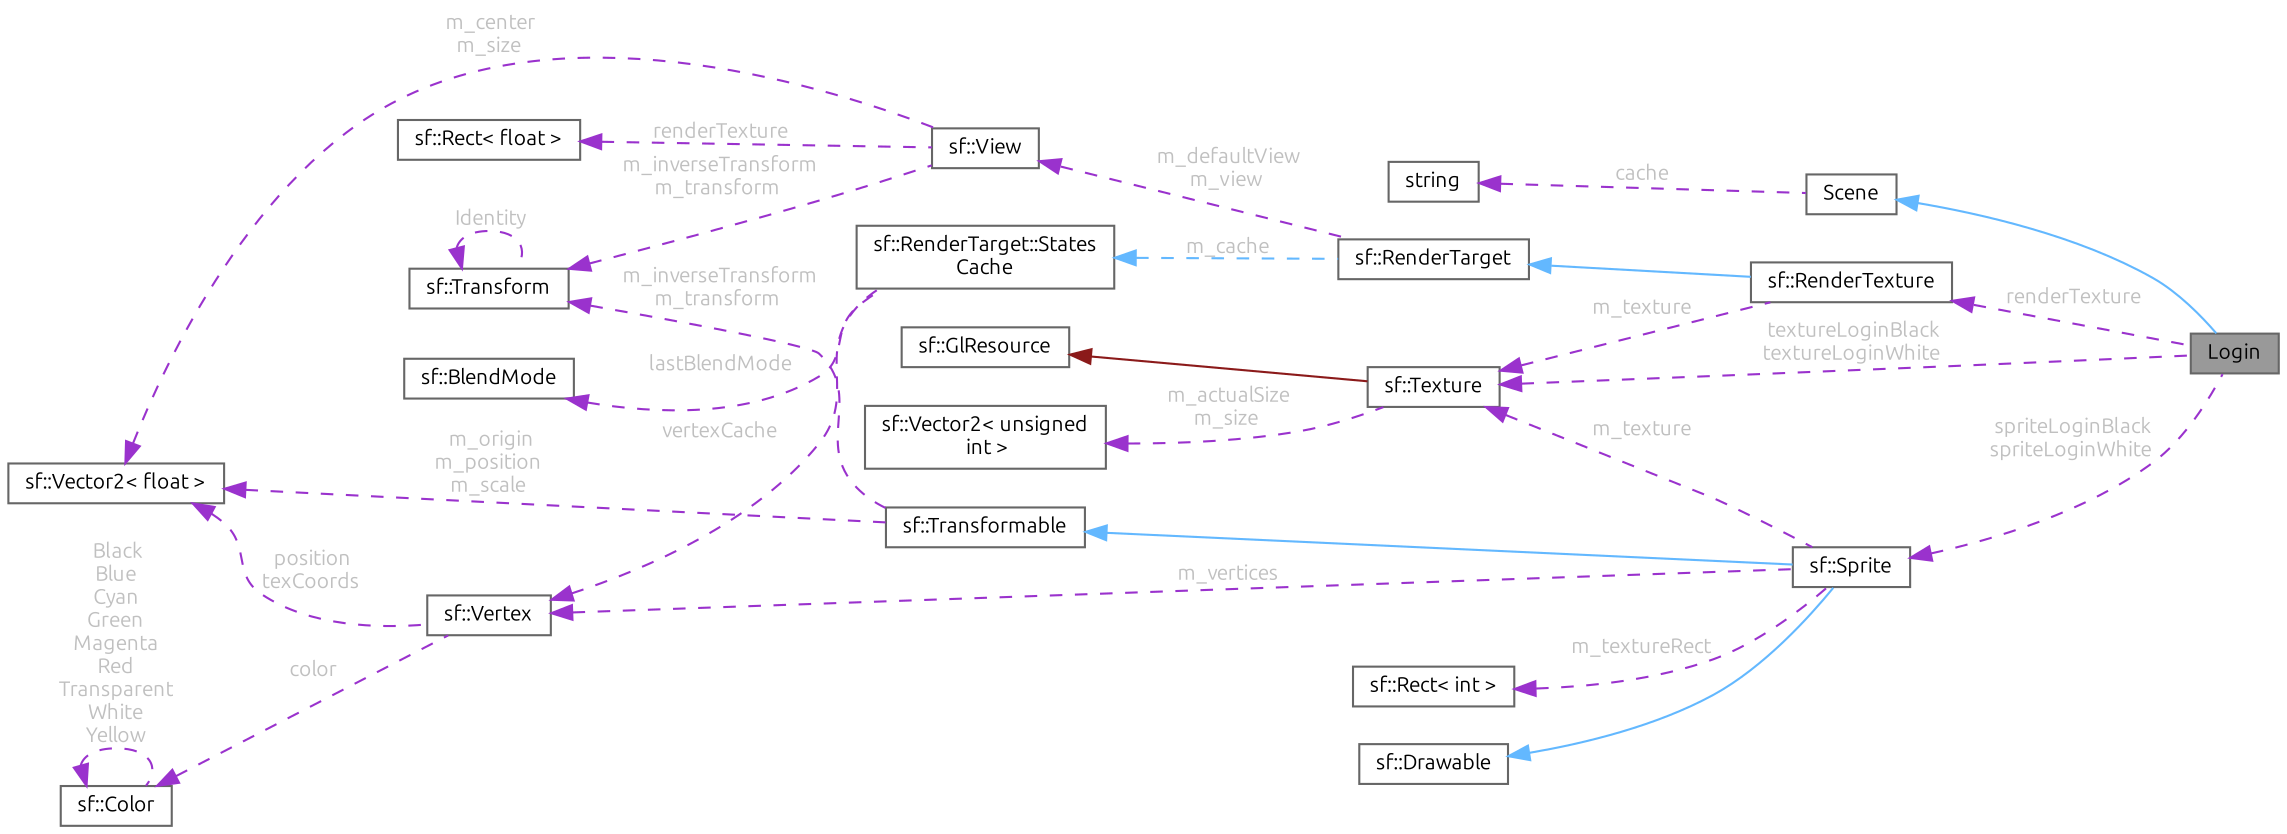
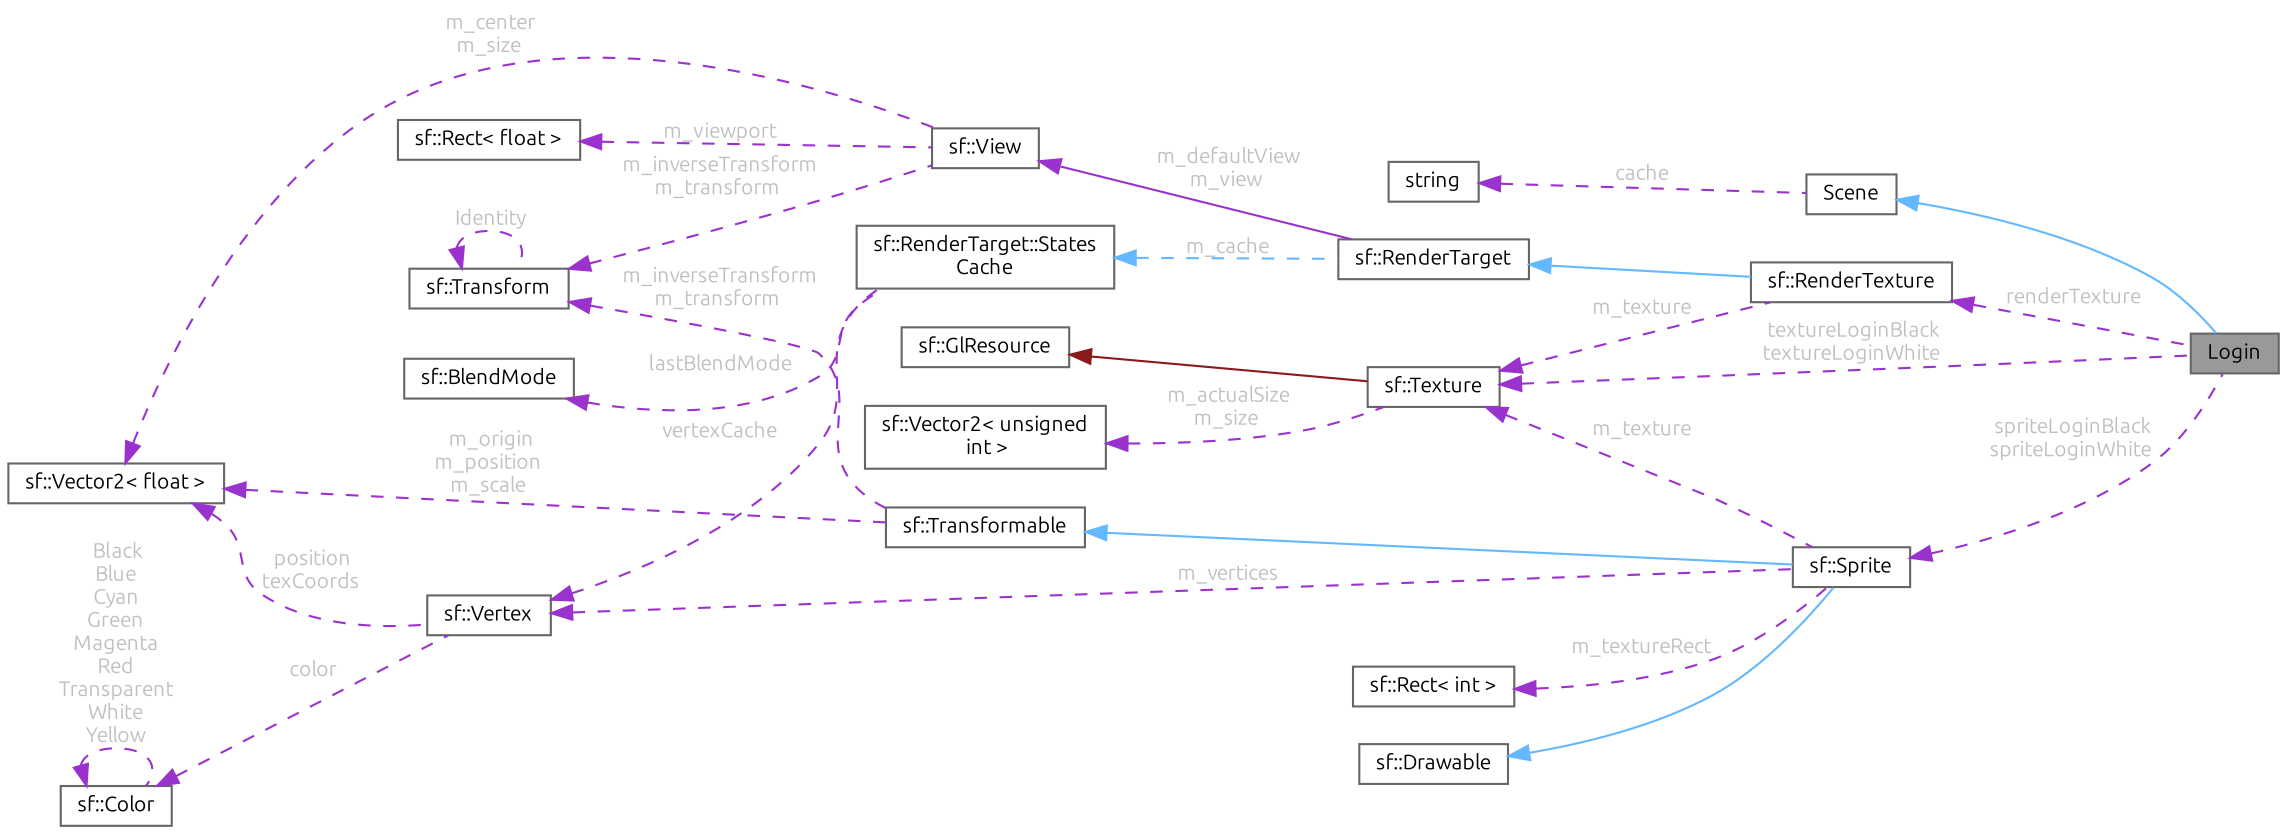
(718, 133) -> (718, 133)
(1206, 203) -> (1206, 203)
